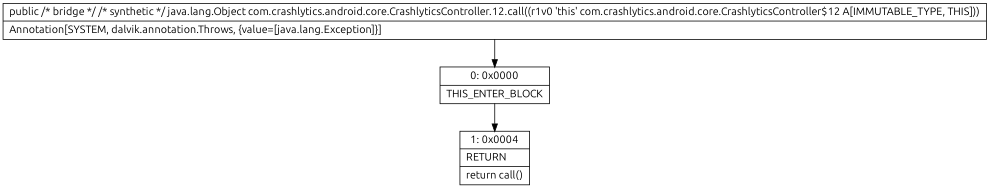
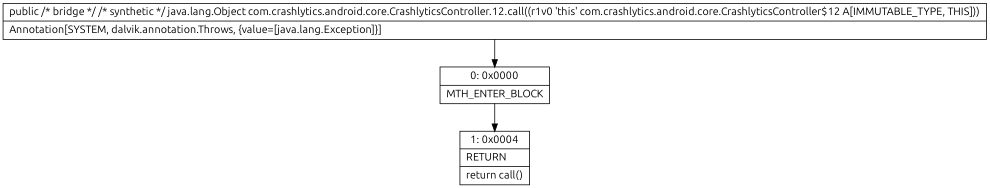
(495, 94) -> (495, 94)
